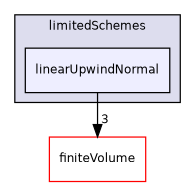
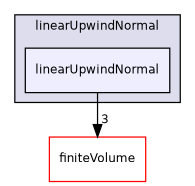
(98, 27) -> (98, 27)
